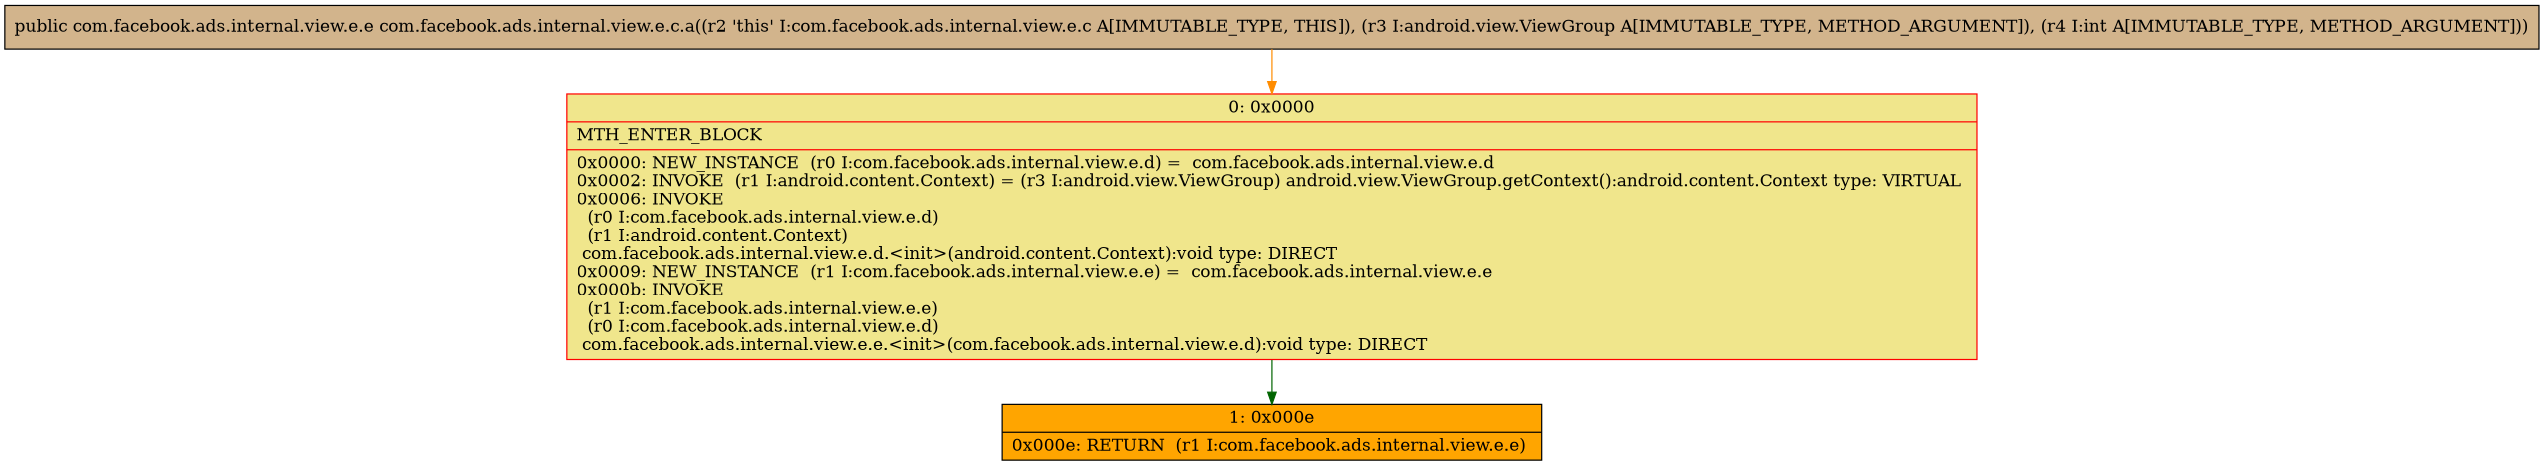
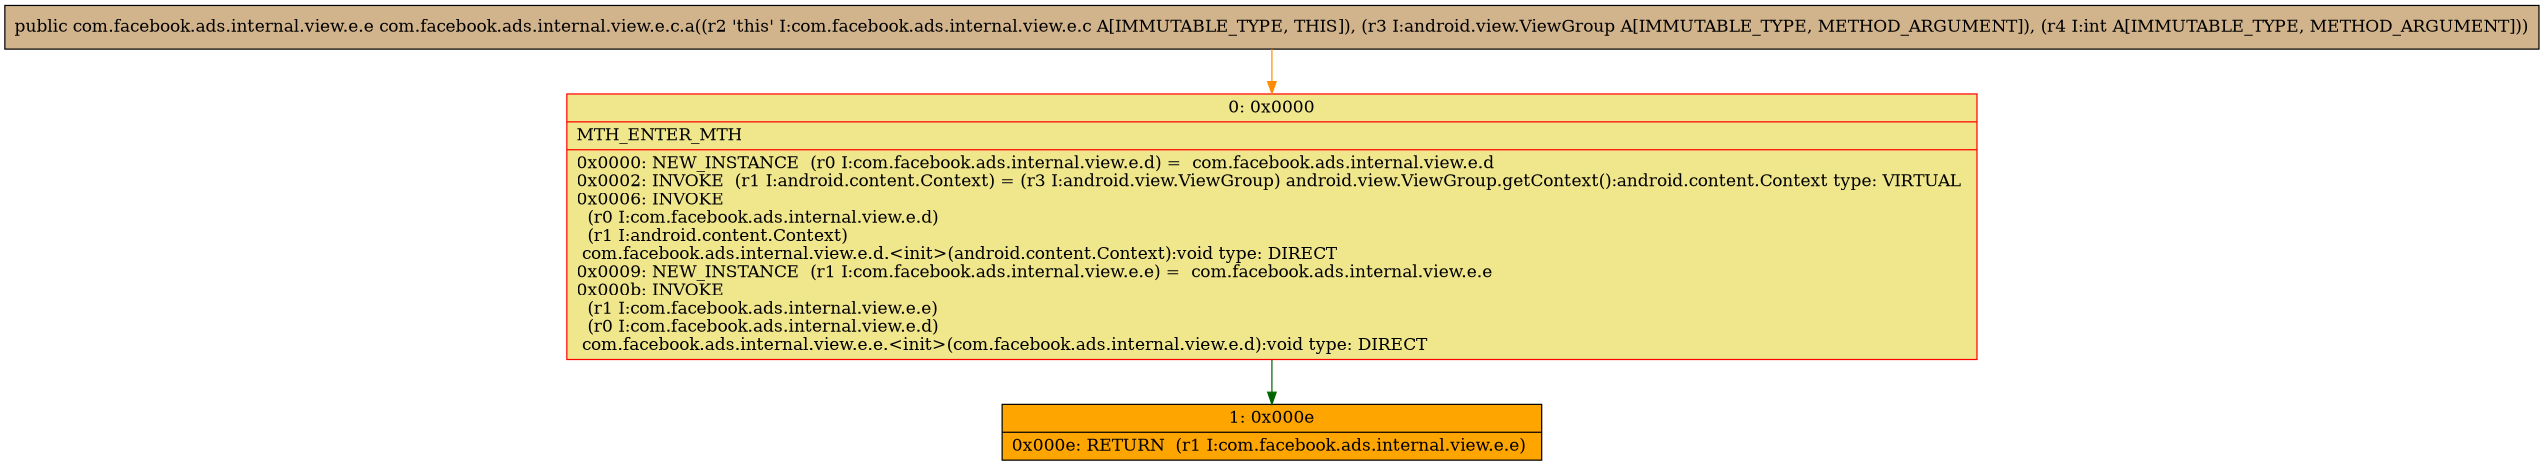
(670, 135) -> (660, 135)
